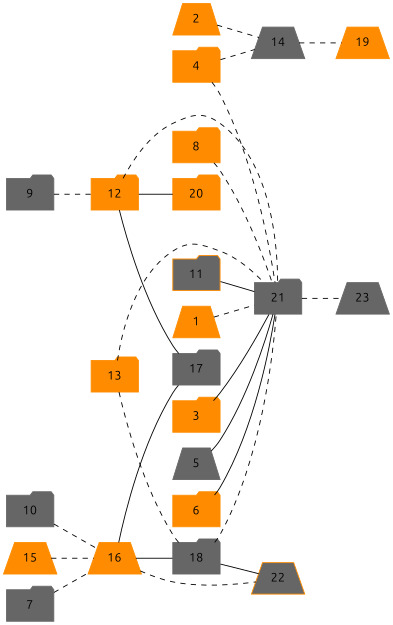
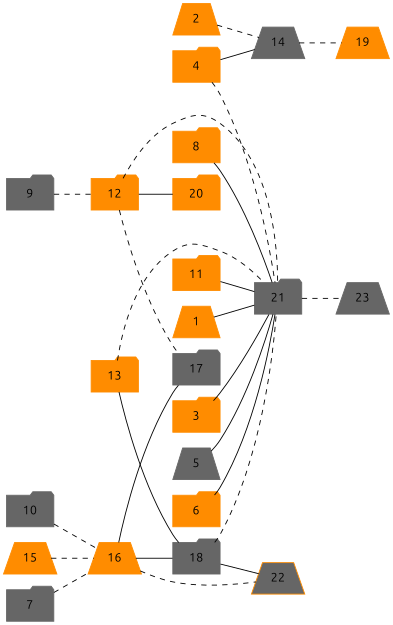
(238, 55) -> (238, 55)
(247, 220) -> (247, 220)
(196, 275) -> (196, 275)
(140, 277) -> (140, 277)
(234, 311) -> (234, 311)
(144, 474) -> (144, 474)
